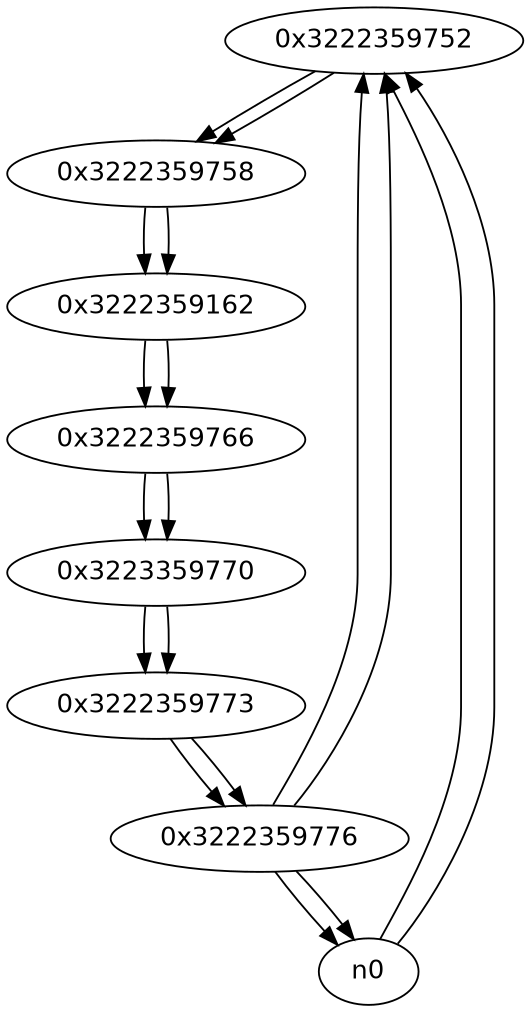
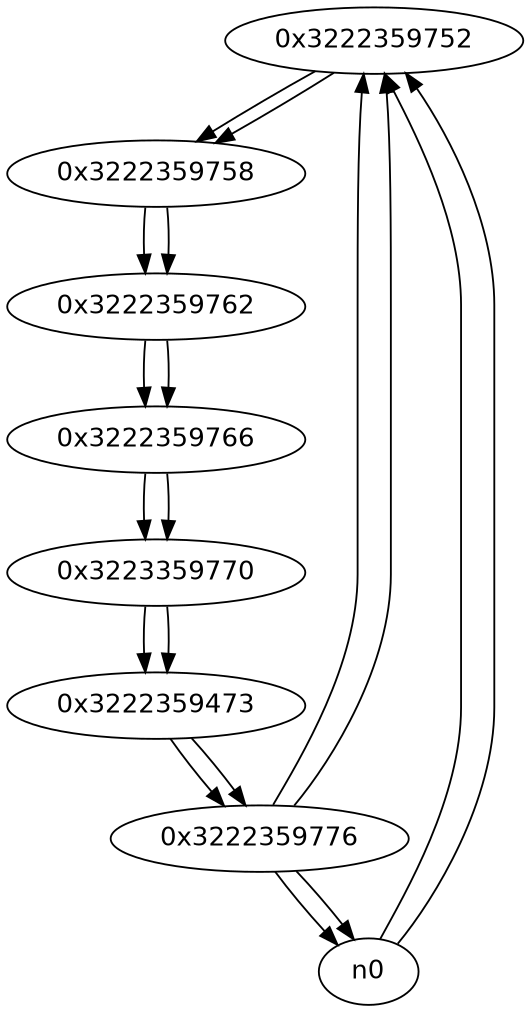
(156, 307) -> (156, 307)
(156, 706) -> (156, 706)
